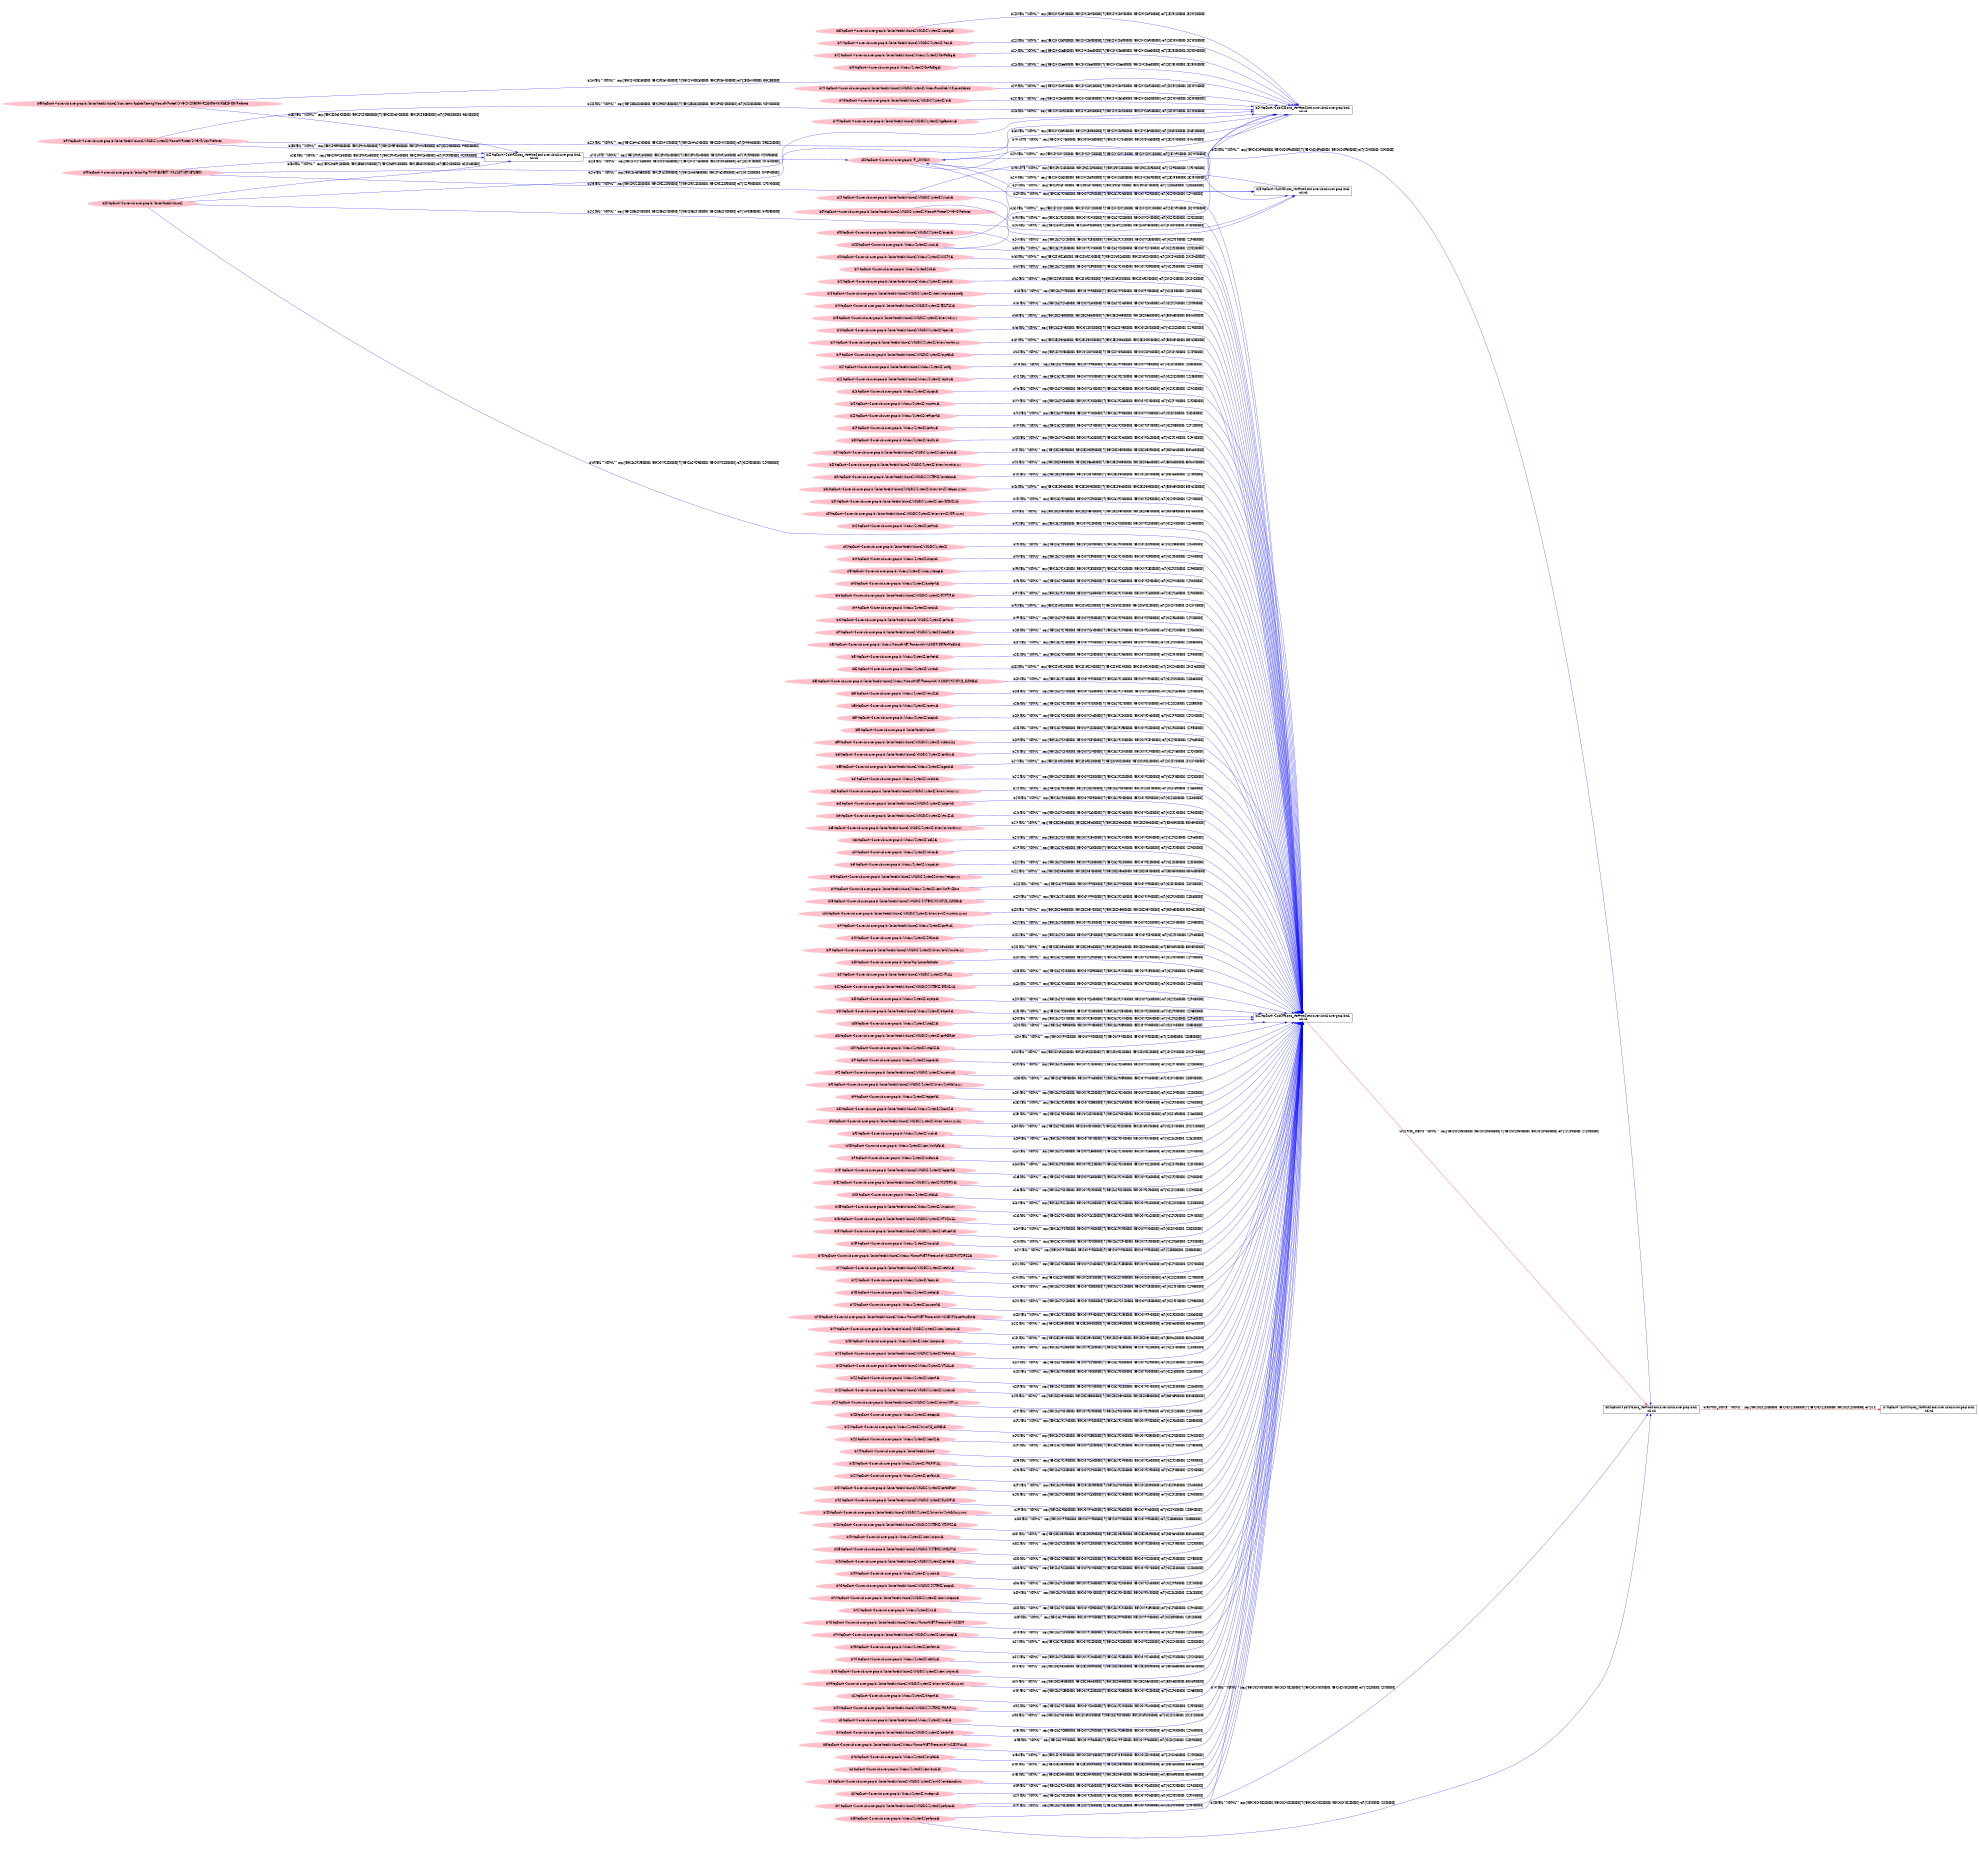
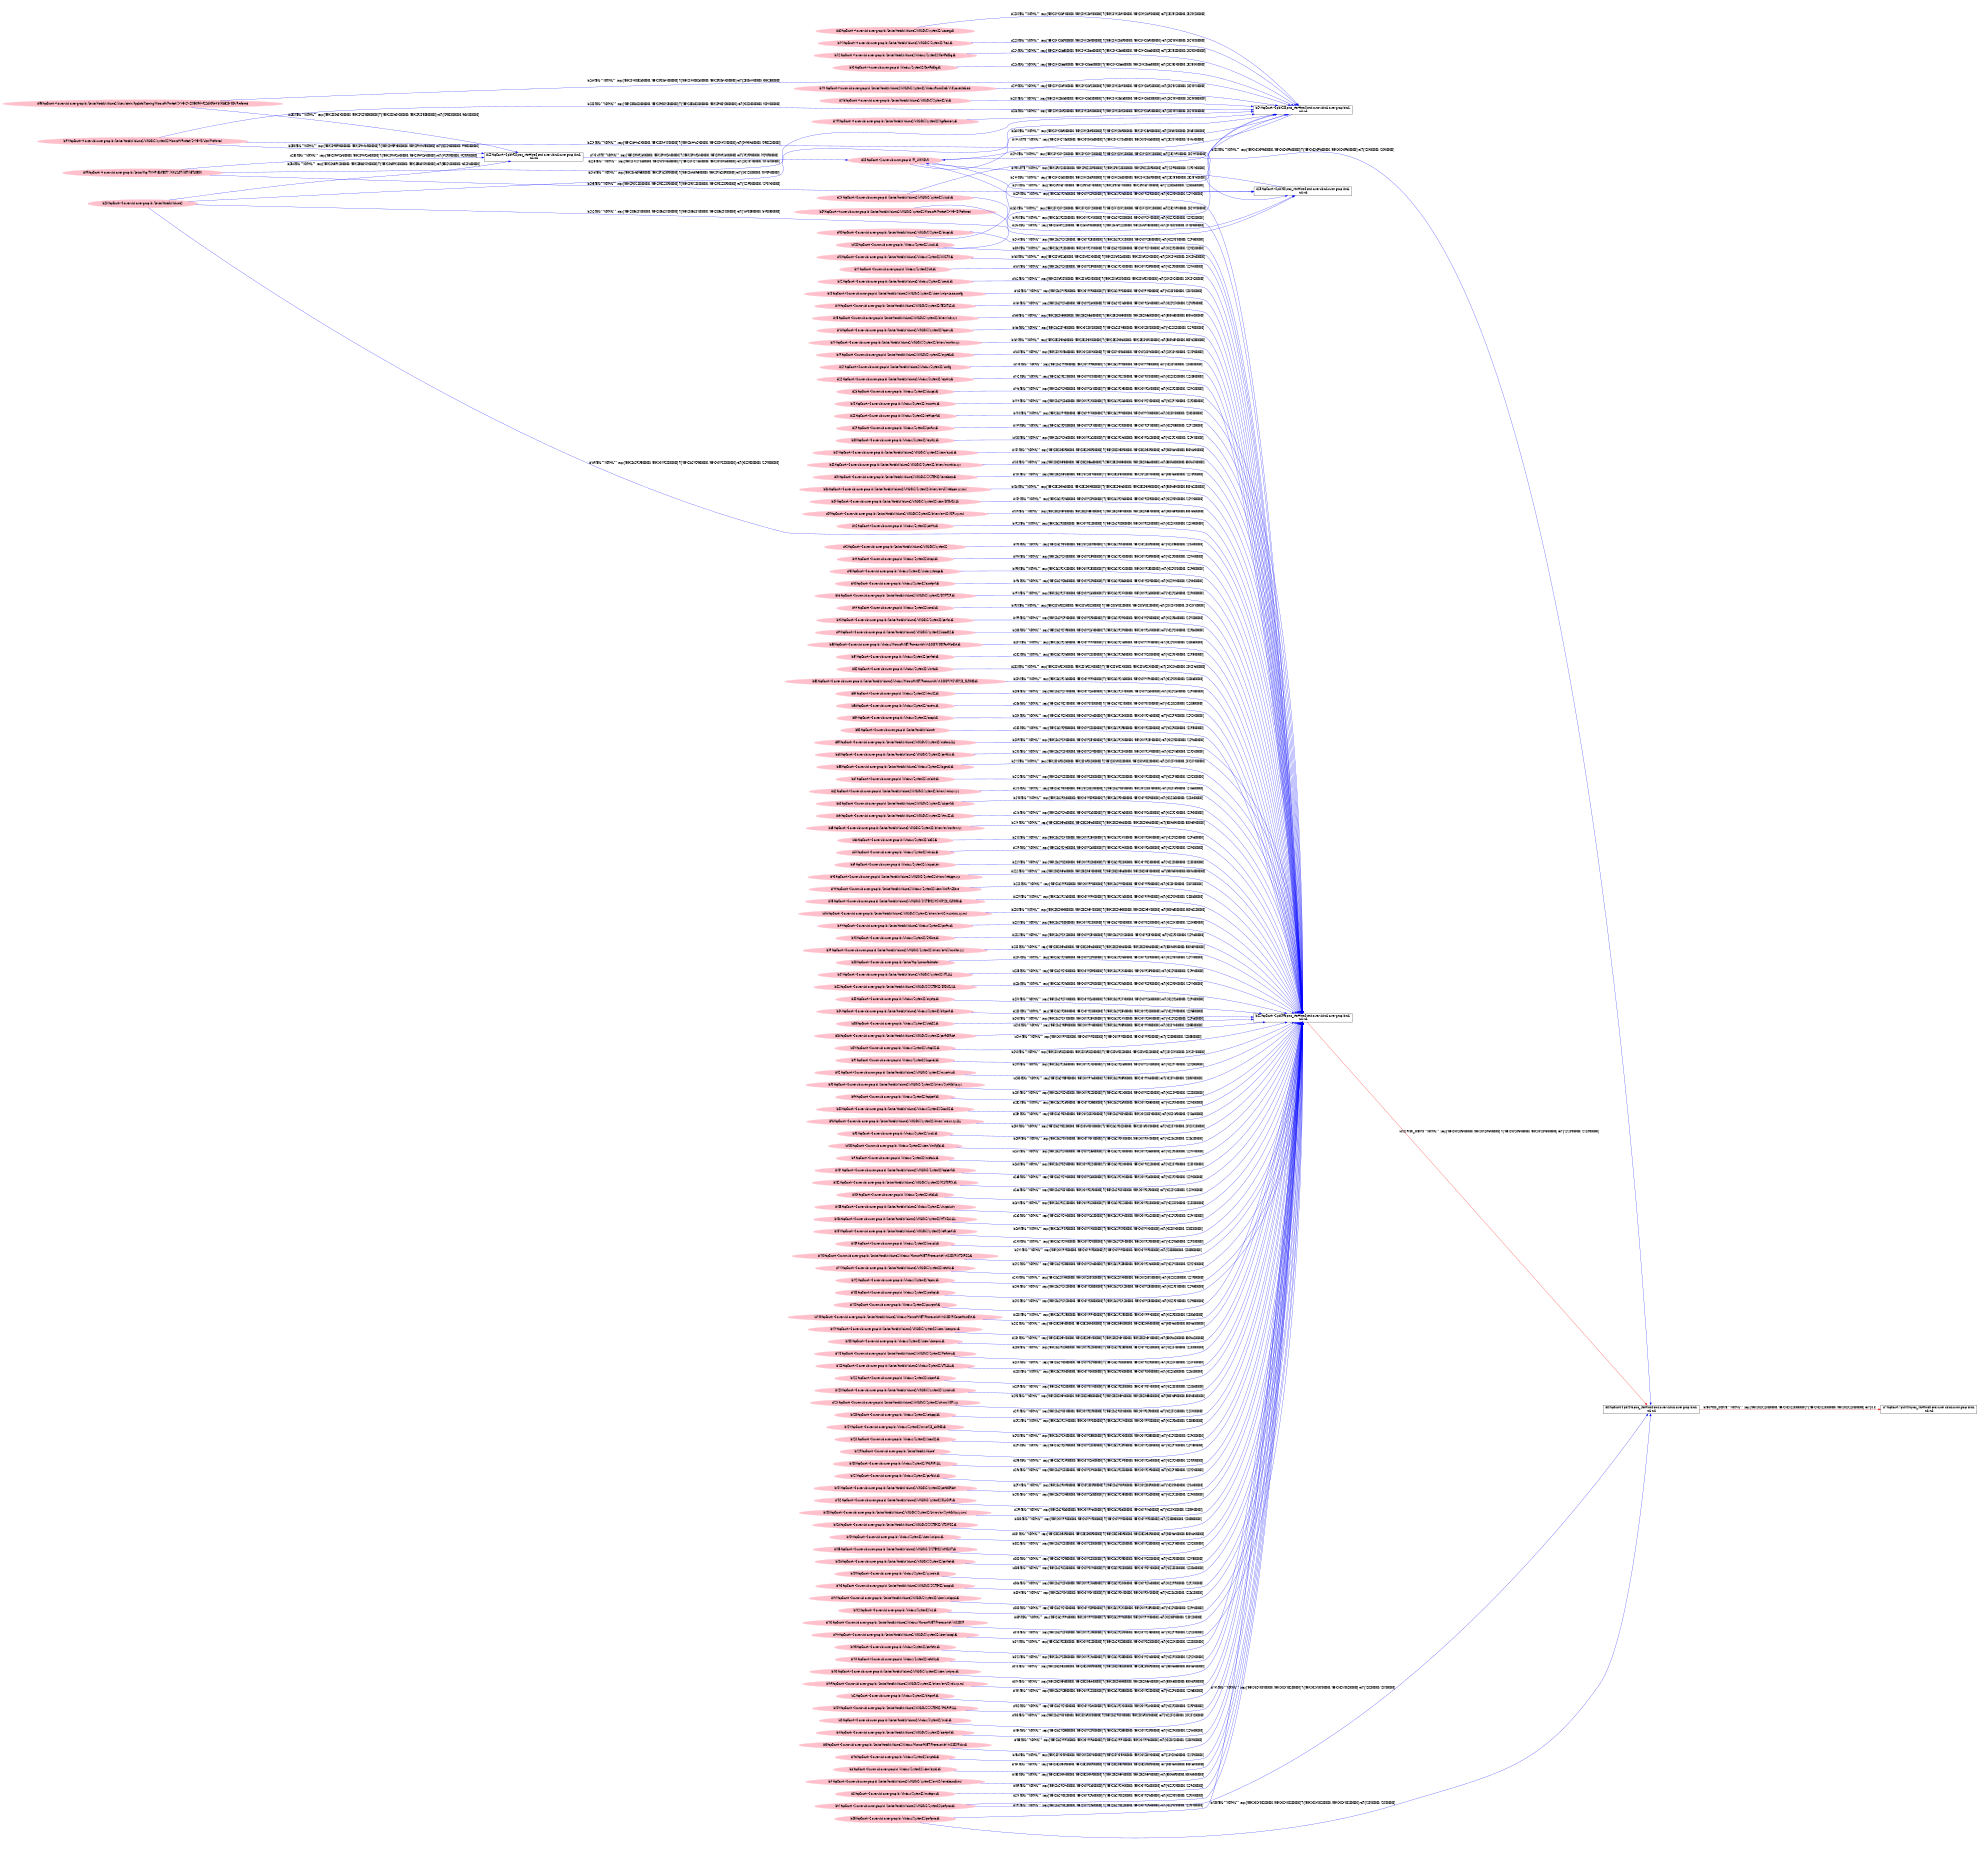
(895, 160) -> (895, 160)
